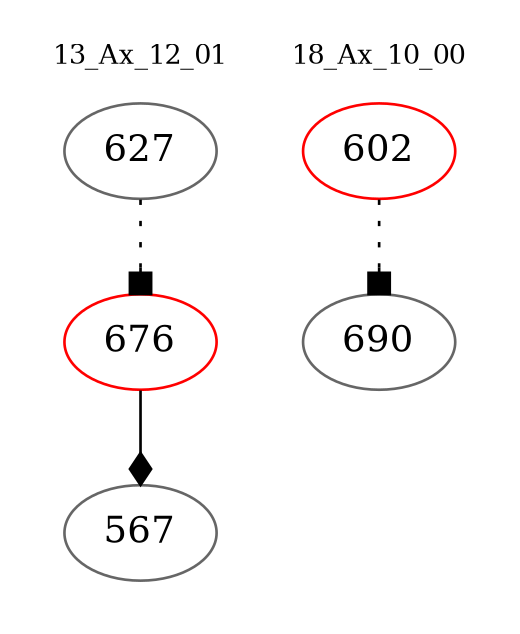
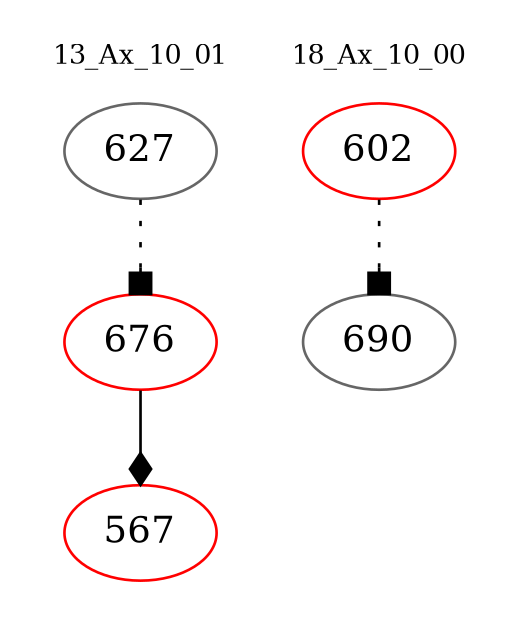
(141, 57) -> (141, 57)
(141, 533) -> (141, 533)
